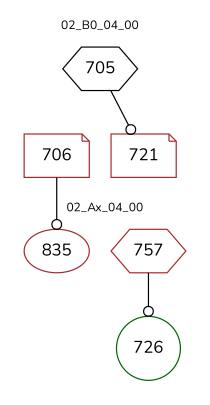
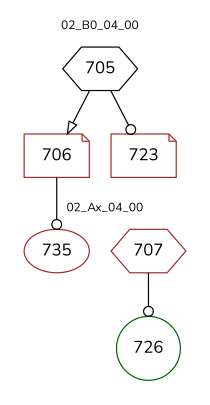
none -> (81, 107)
(144, 156) -> (144, 156)
(57, 251) -> (57, 251)
(148, 251) -> (148, 251)
